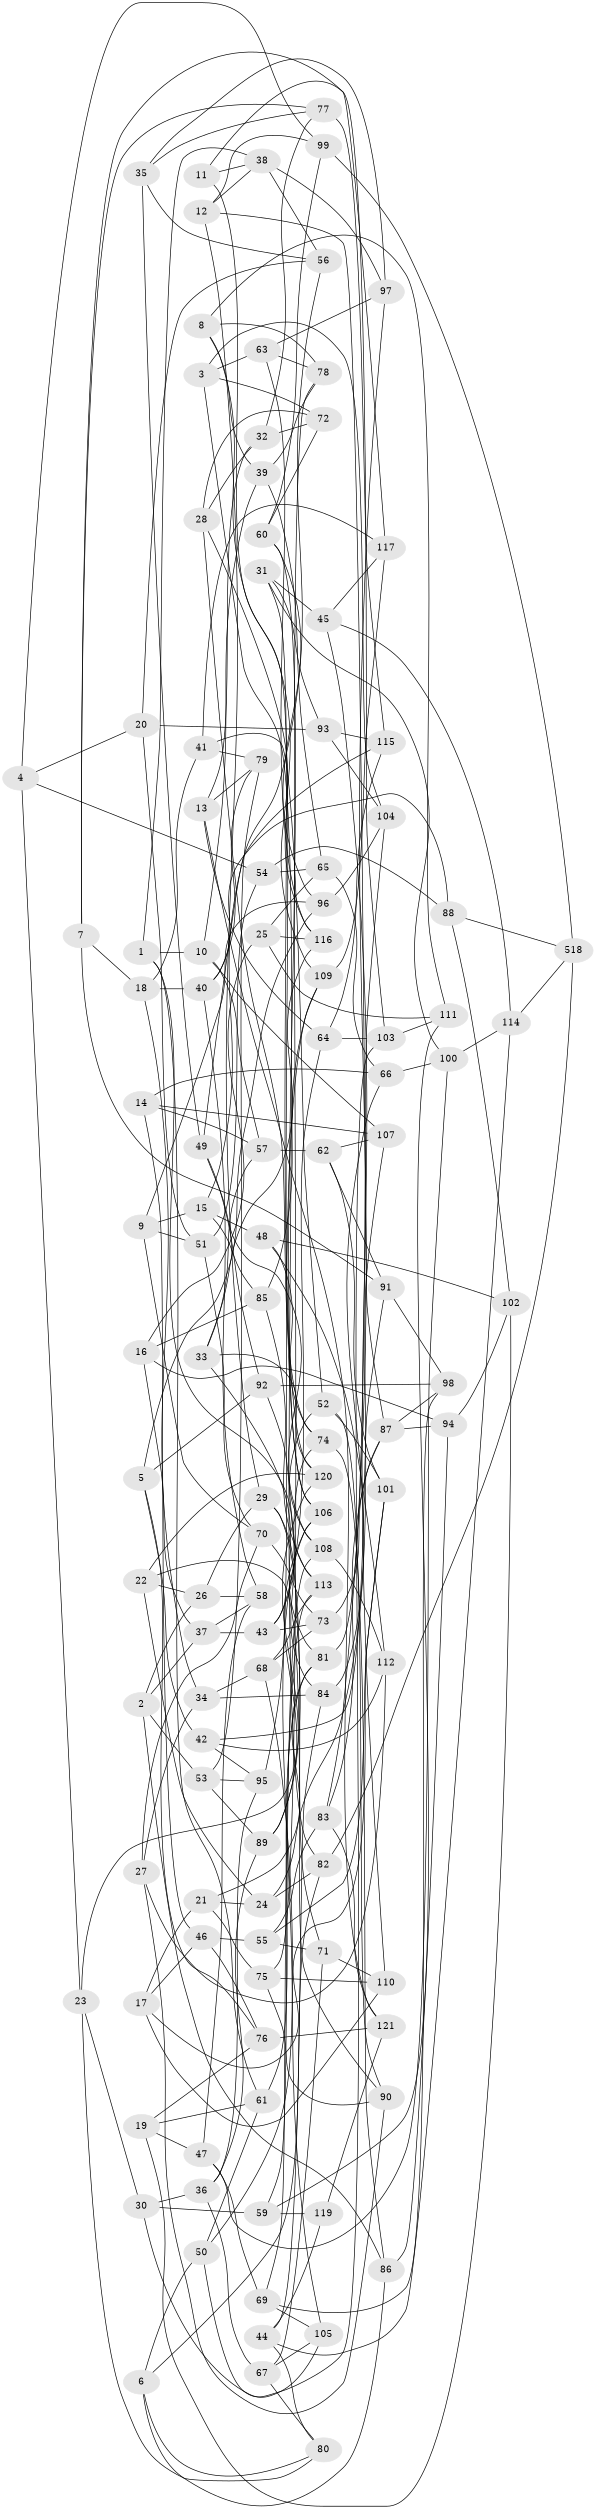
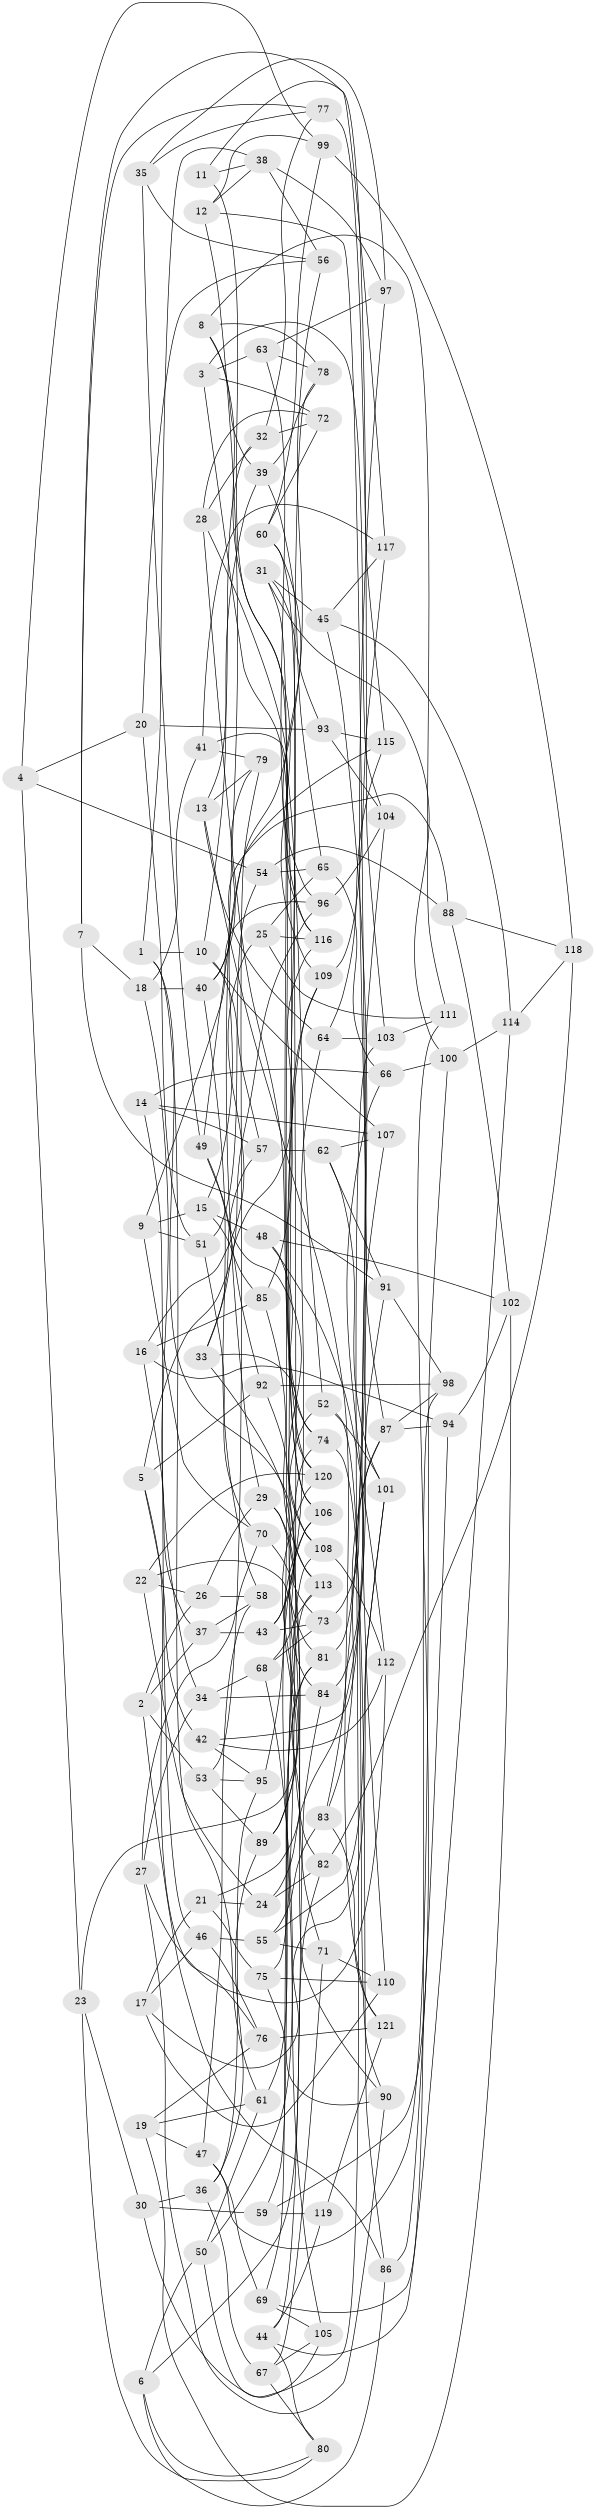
(574, 951) -> (574, 951)
